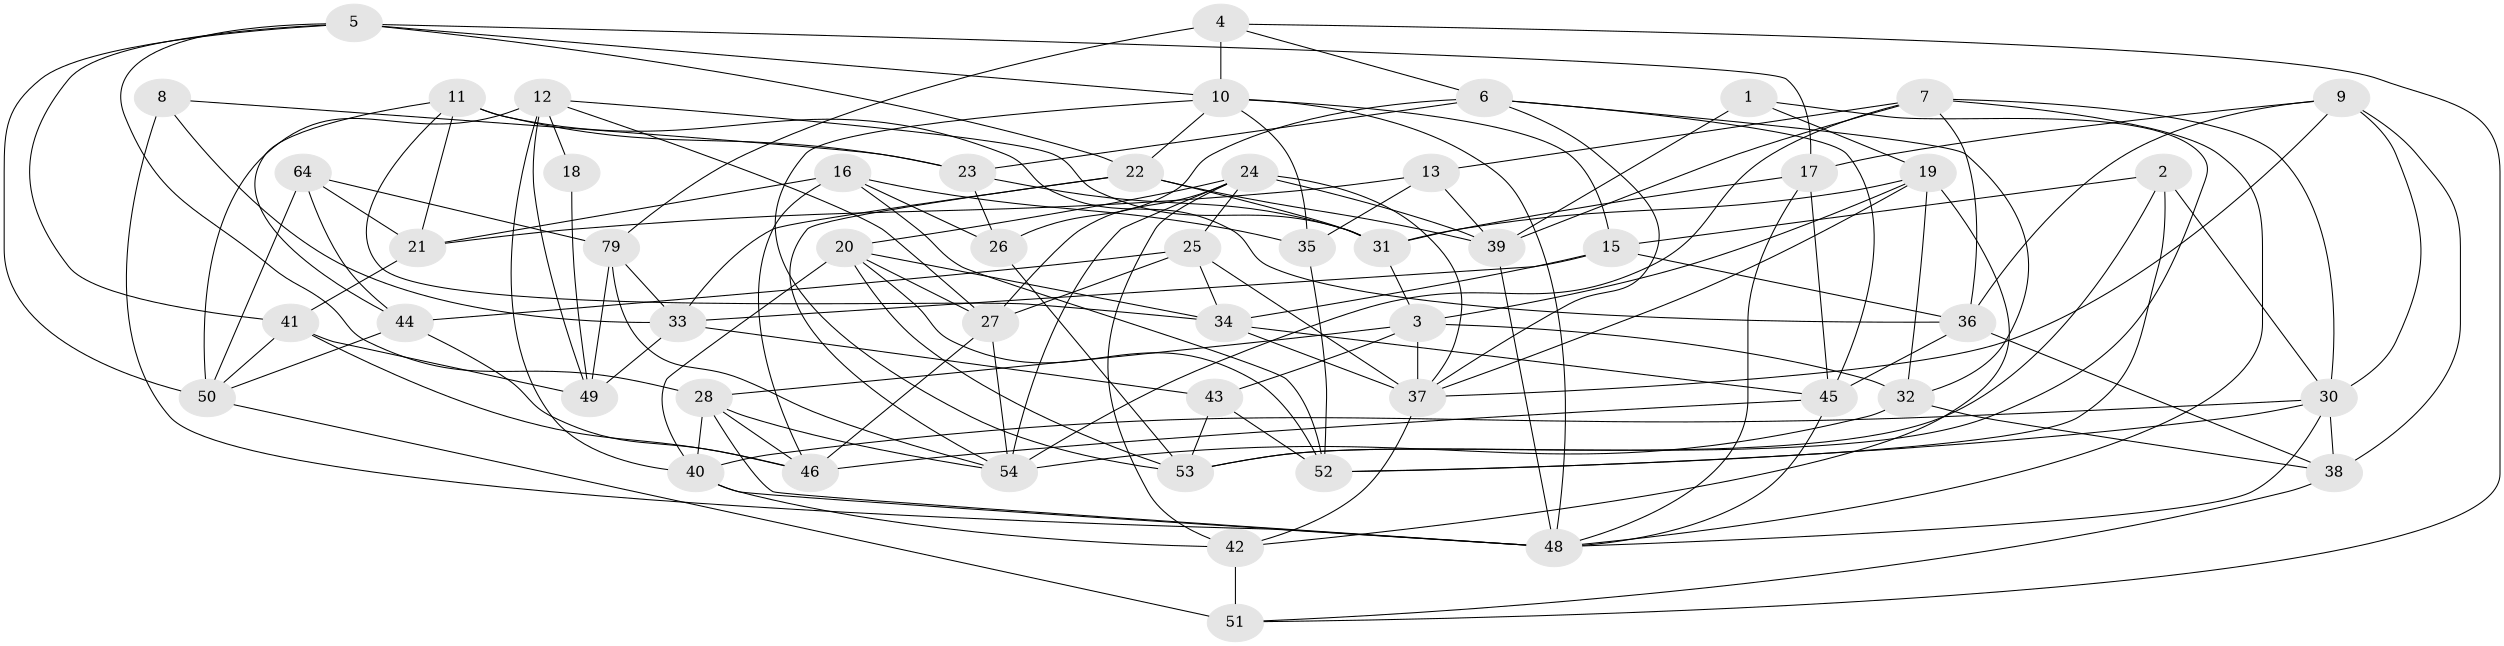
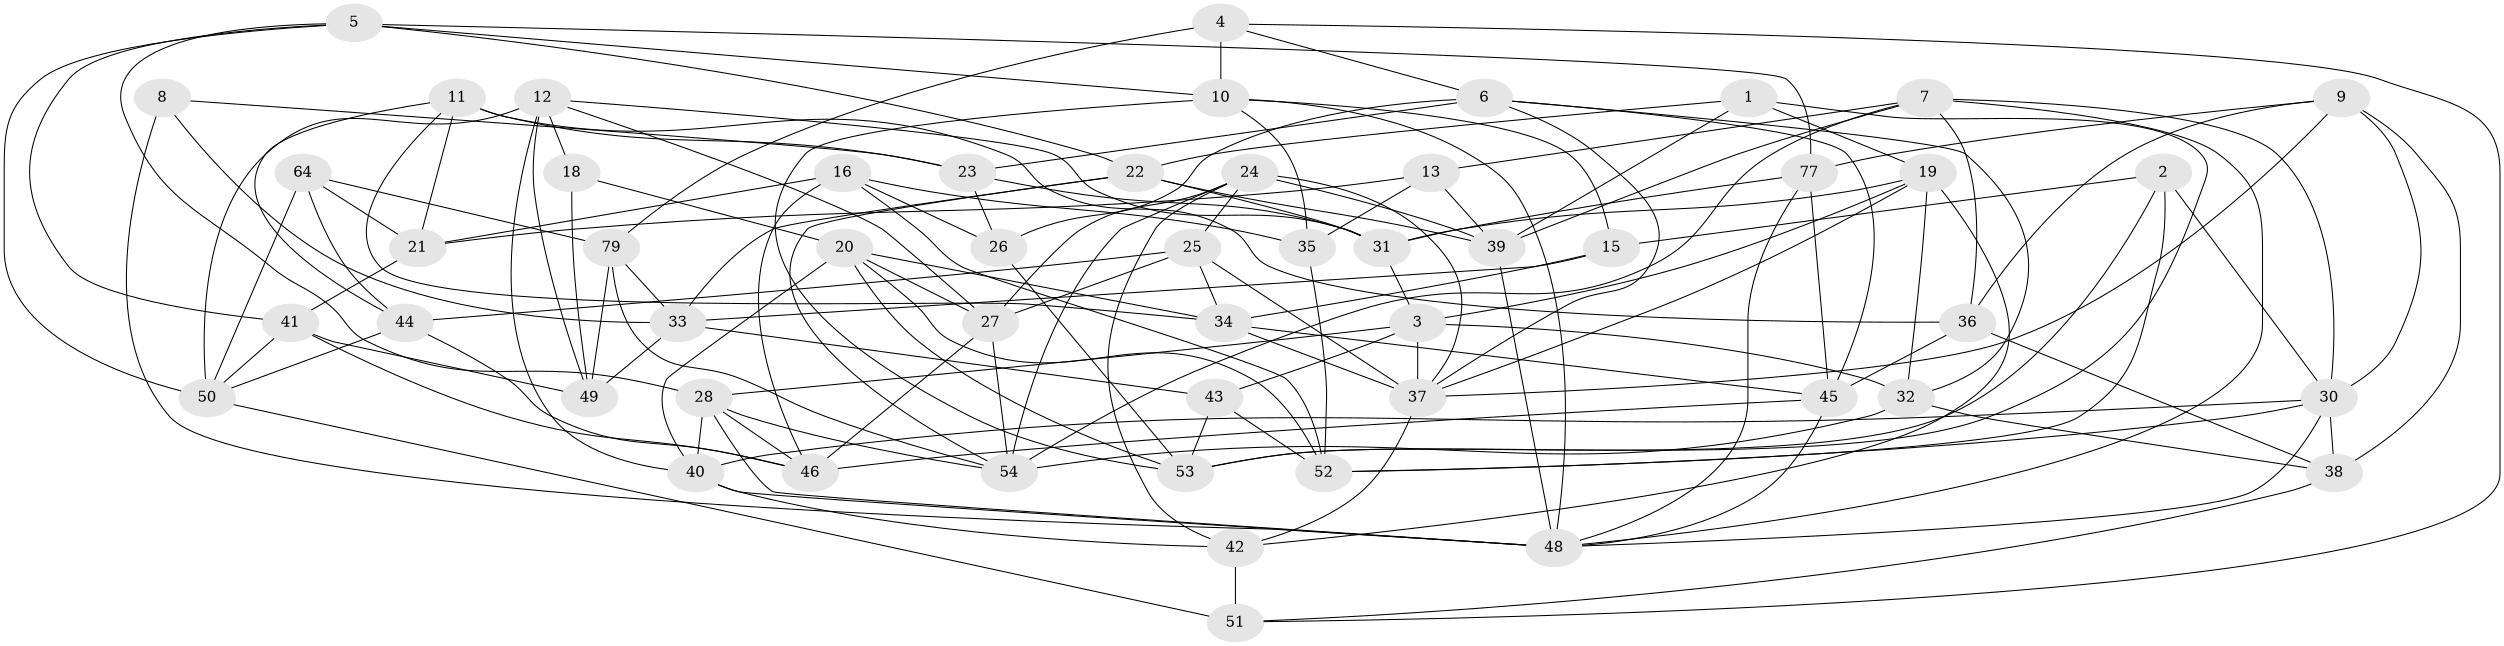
(1178, 136) -> (1440, 128)
(1809, 173) -> (1809, 173)
(1049, 214) -> (708, 210)
(1789, 285) -> none
